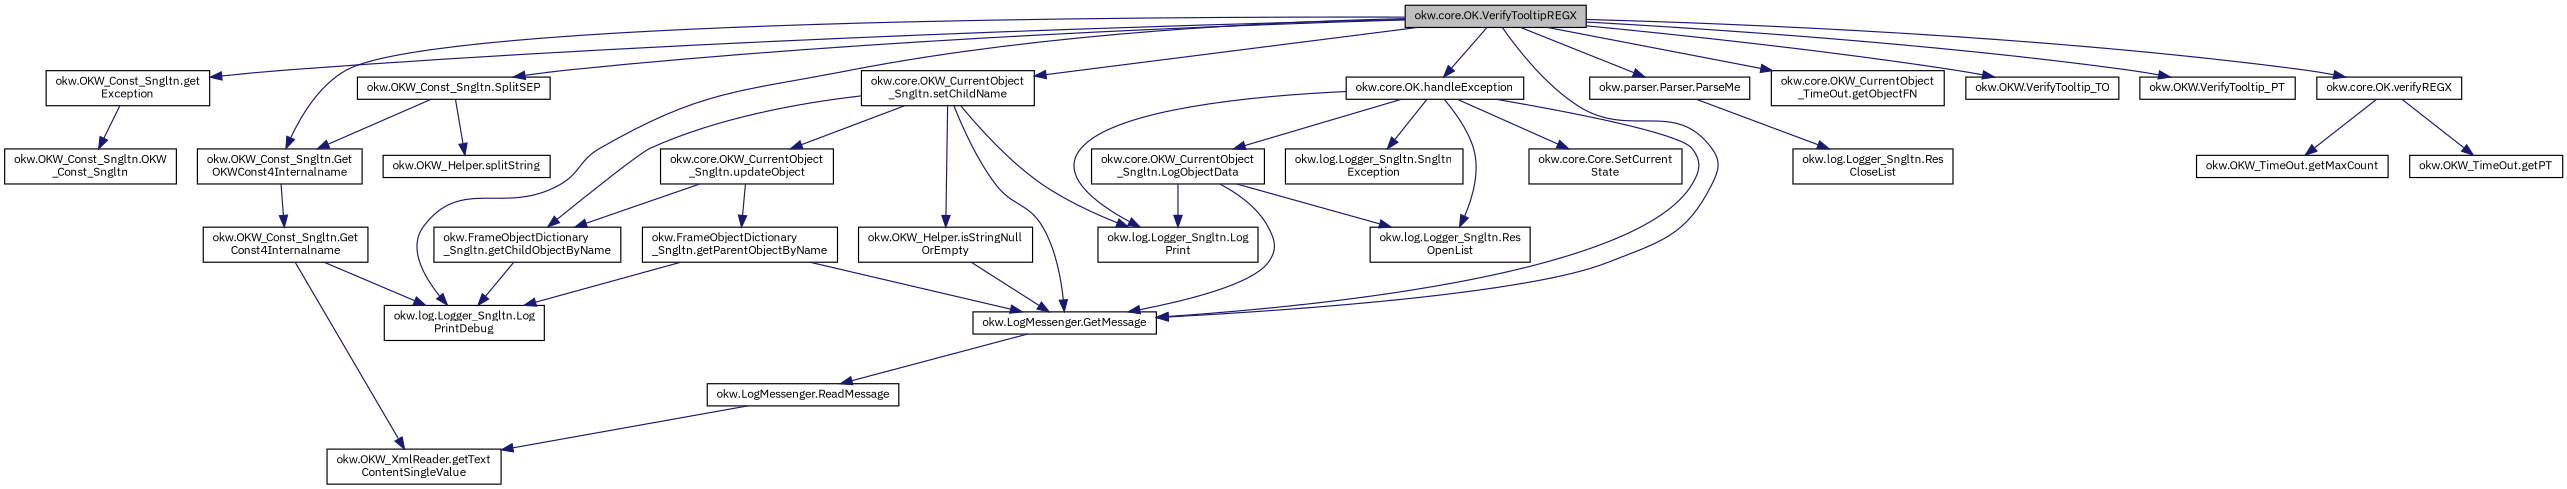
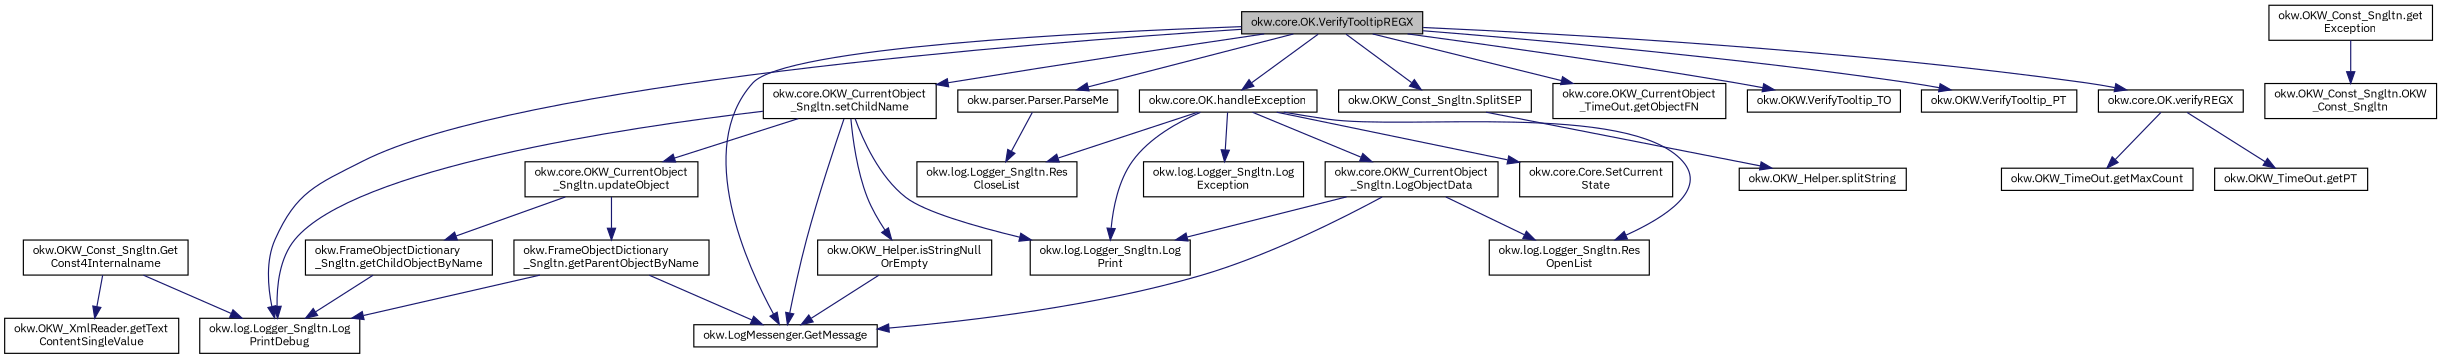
(813, 40) -> none
(697, 130) -> (486, 158)
(280, 166) -> none
(1374, 166) -> (1224, 179)
(1560, 258) -> (1128, 135)
(803, 395) -> none
